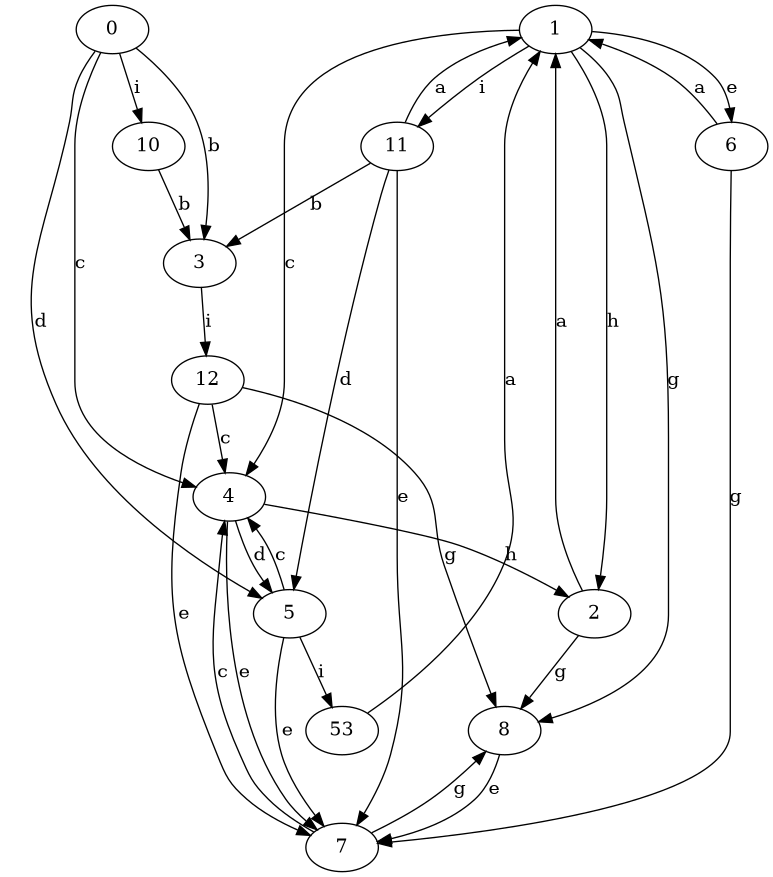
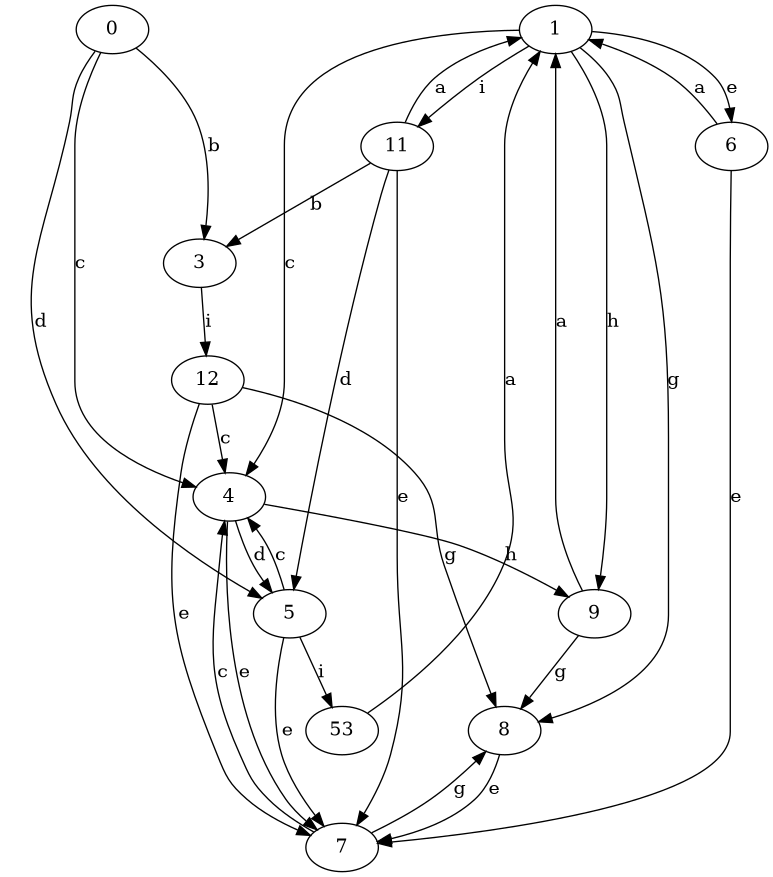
(149, 146) -> none
(736, 497) -> (736, 497)
(595, 614) -> (595, 614)
